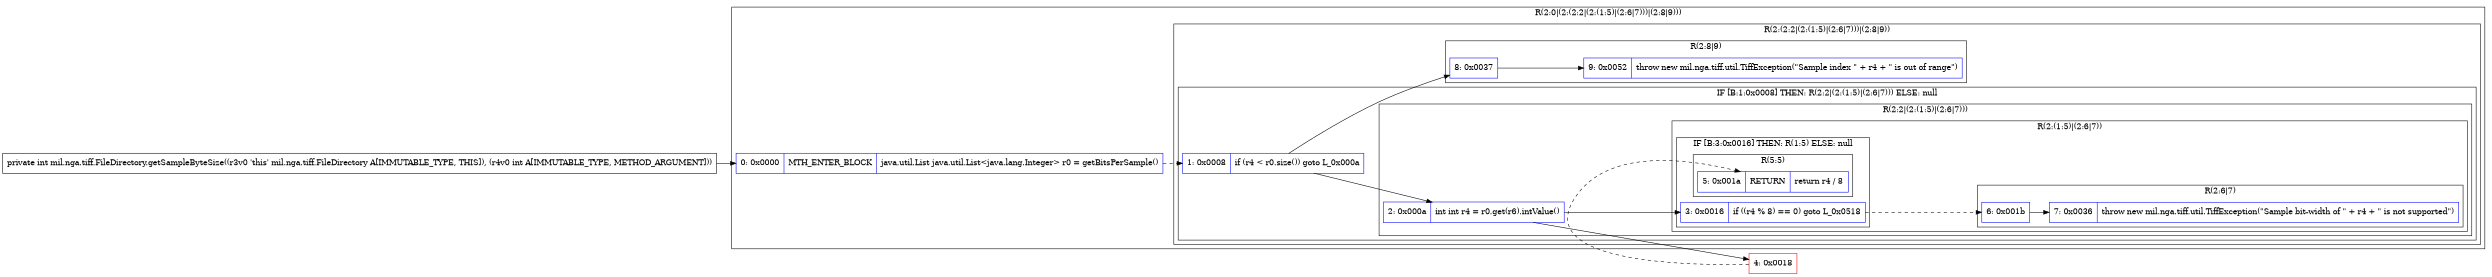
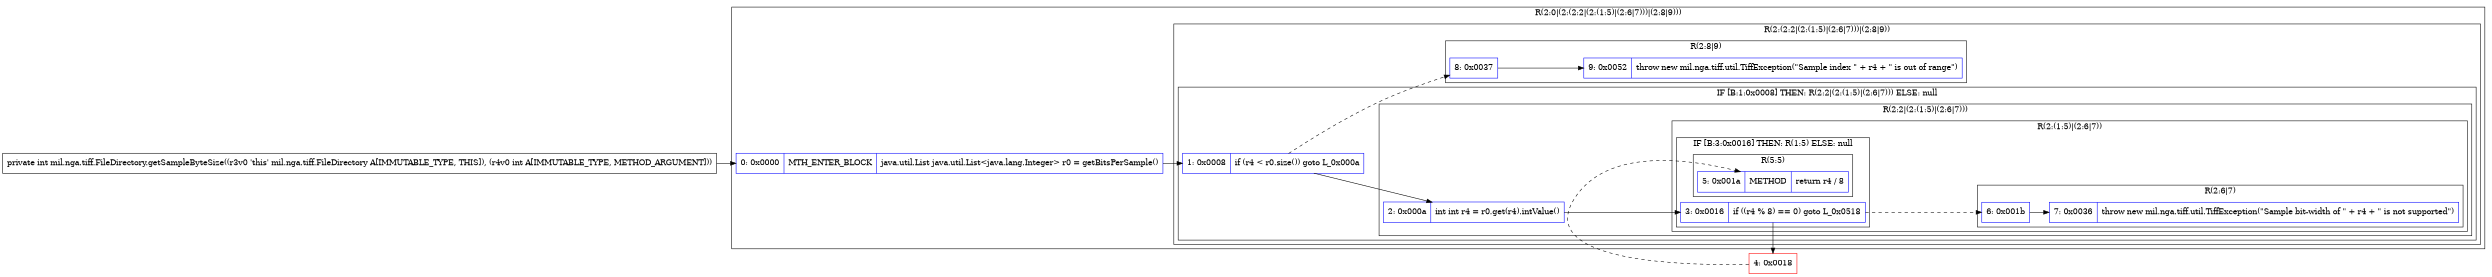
(1364, 109) -> (1364, 109)
(1170, 163) -> (1170, 163)
(1768, 182) -> (1768, 182)
(1497, 212) -> (1497, 212)
(1591, 232) -> (1773, 235)
